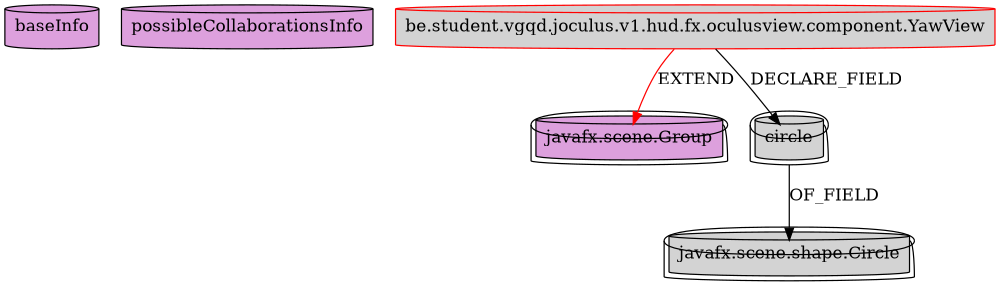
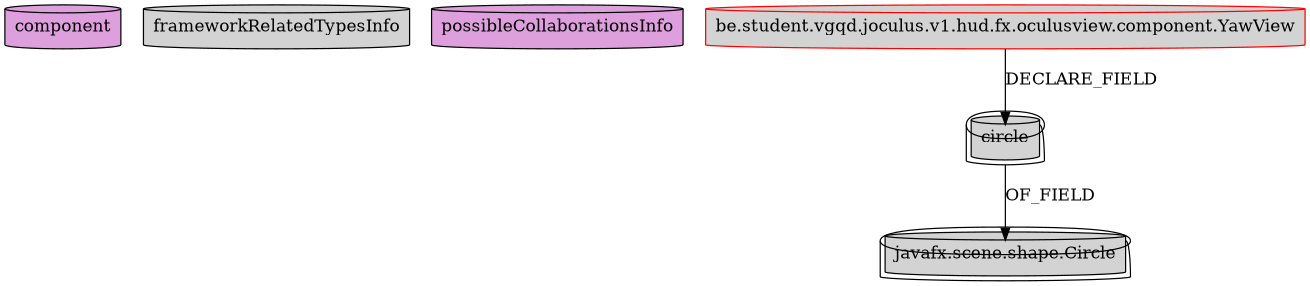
(52, 27) -> (63, 27)
none -> (277, 27)
(629, 138) -> none
